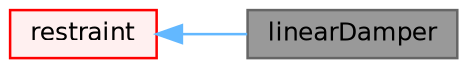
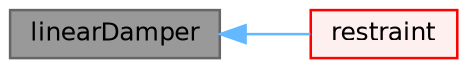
(215, 34) -> (278, 34)
